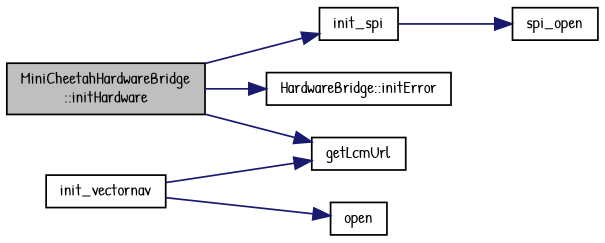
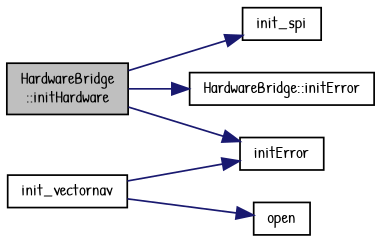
(555, 24) -> none
(106, 89) -> (67, 89)
(359, 154) -> (282, 154)
